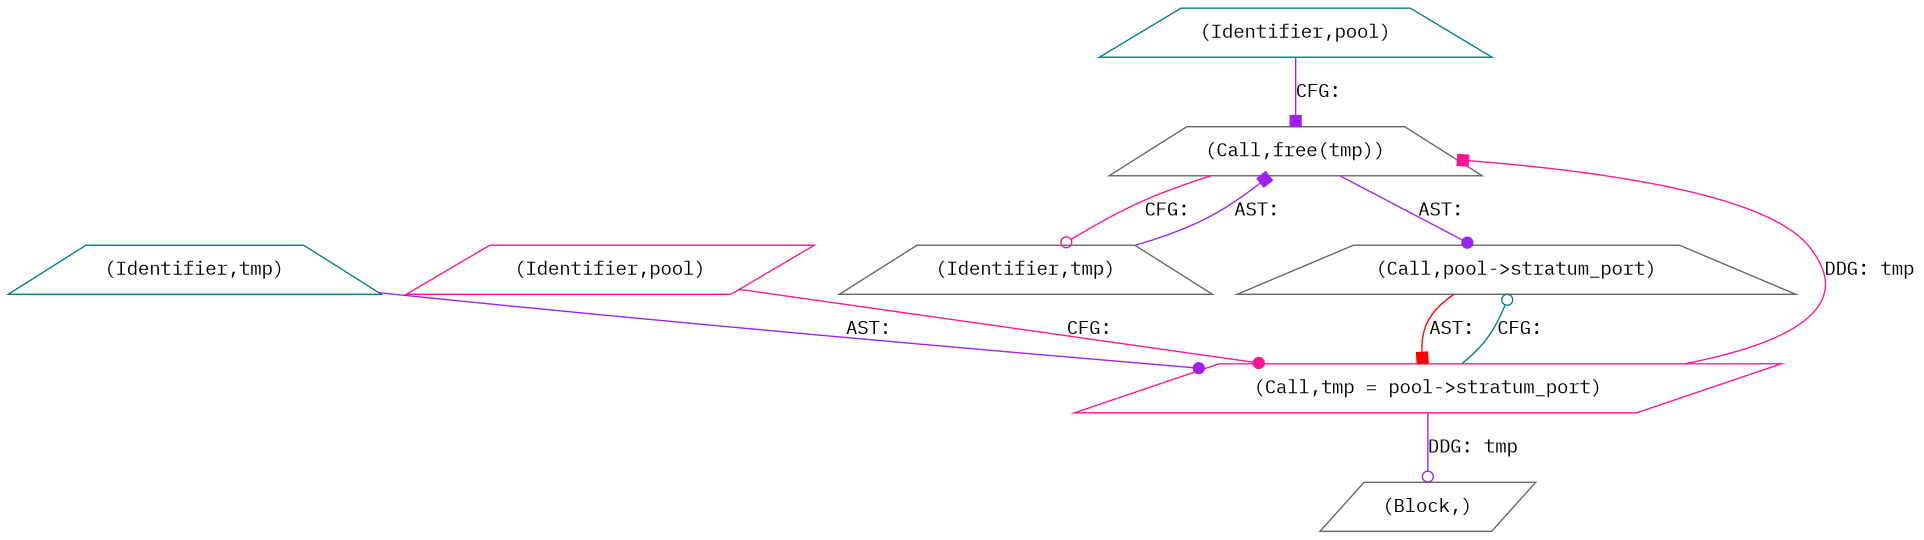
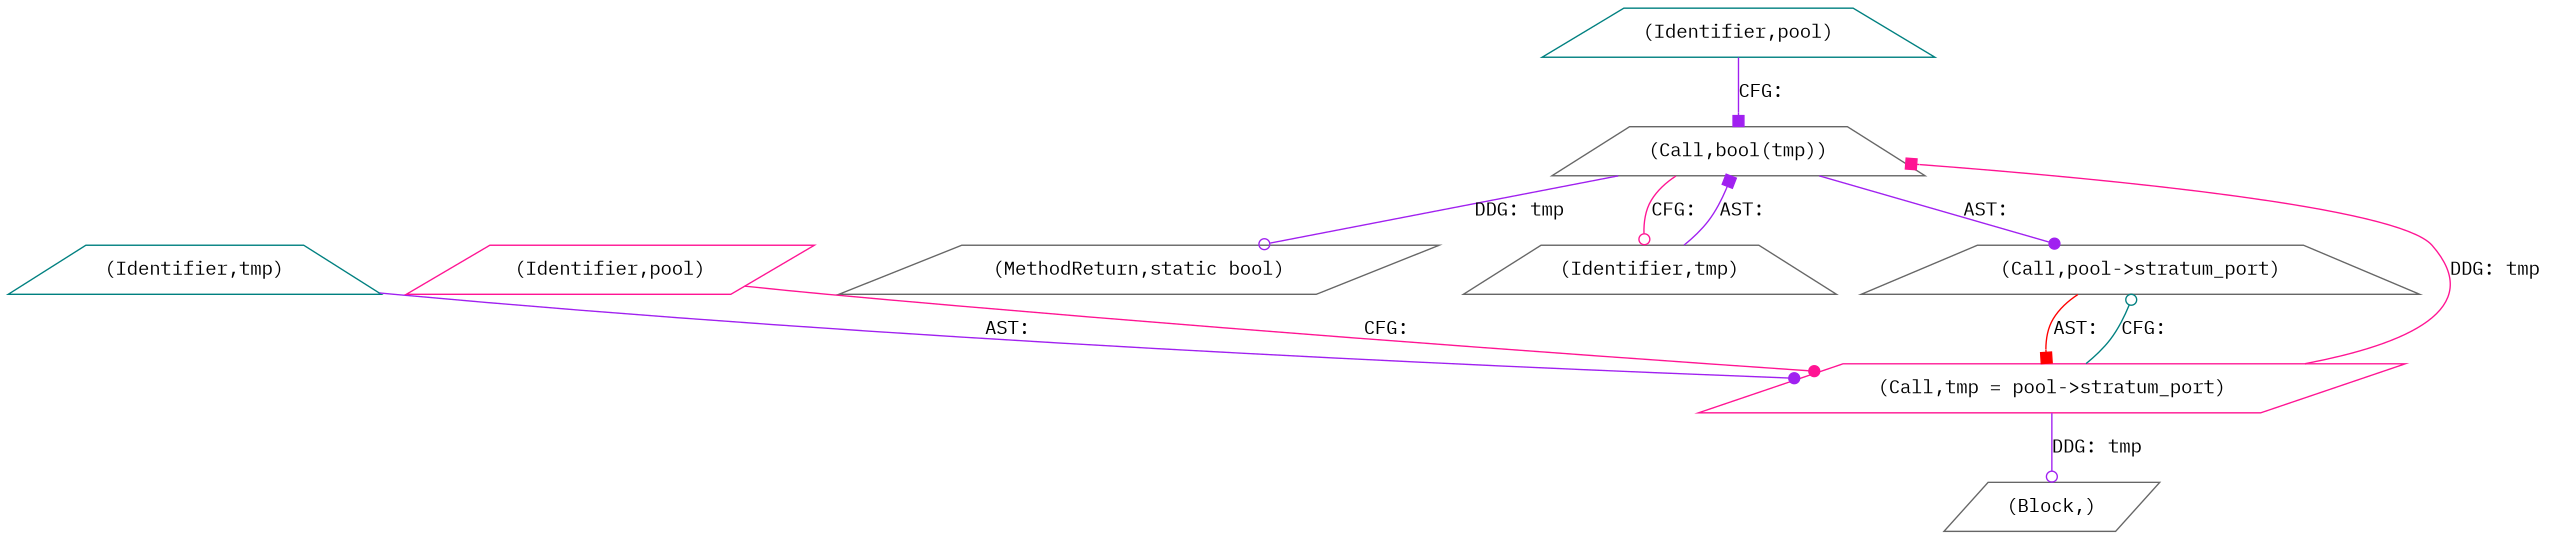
(1296, 151) -> (1739, 151)
none -> (1139, 270)
